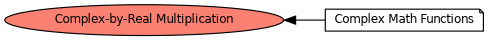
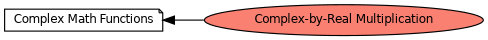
(310, 20) -> (189, 20)
